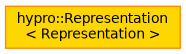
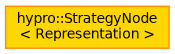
(93, 27) -> (87, 27)
